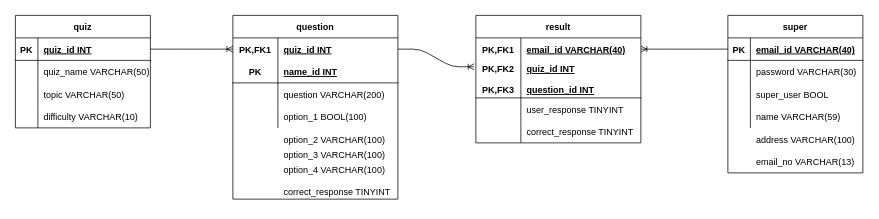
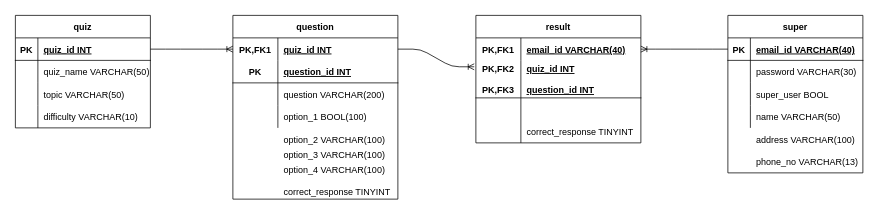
(309, 72) -> (318, 72)
(581, 109) -> none
(795, 117) -> (795, 117)
(803, 162) -> (805, 162)
